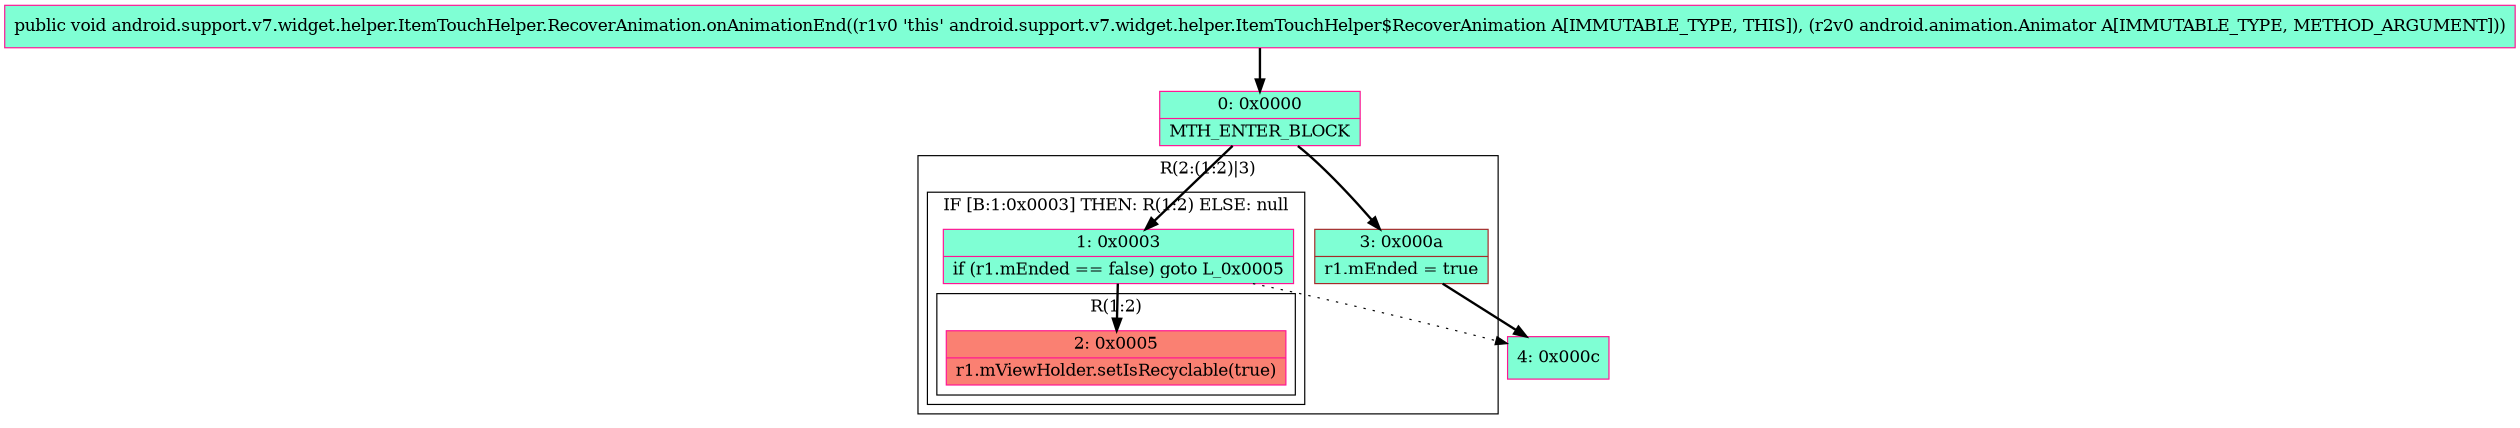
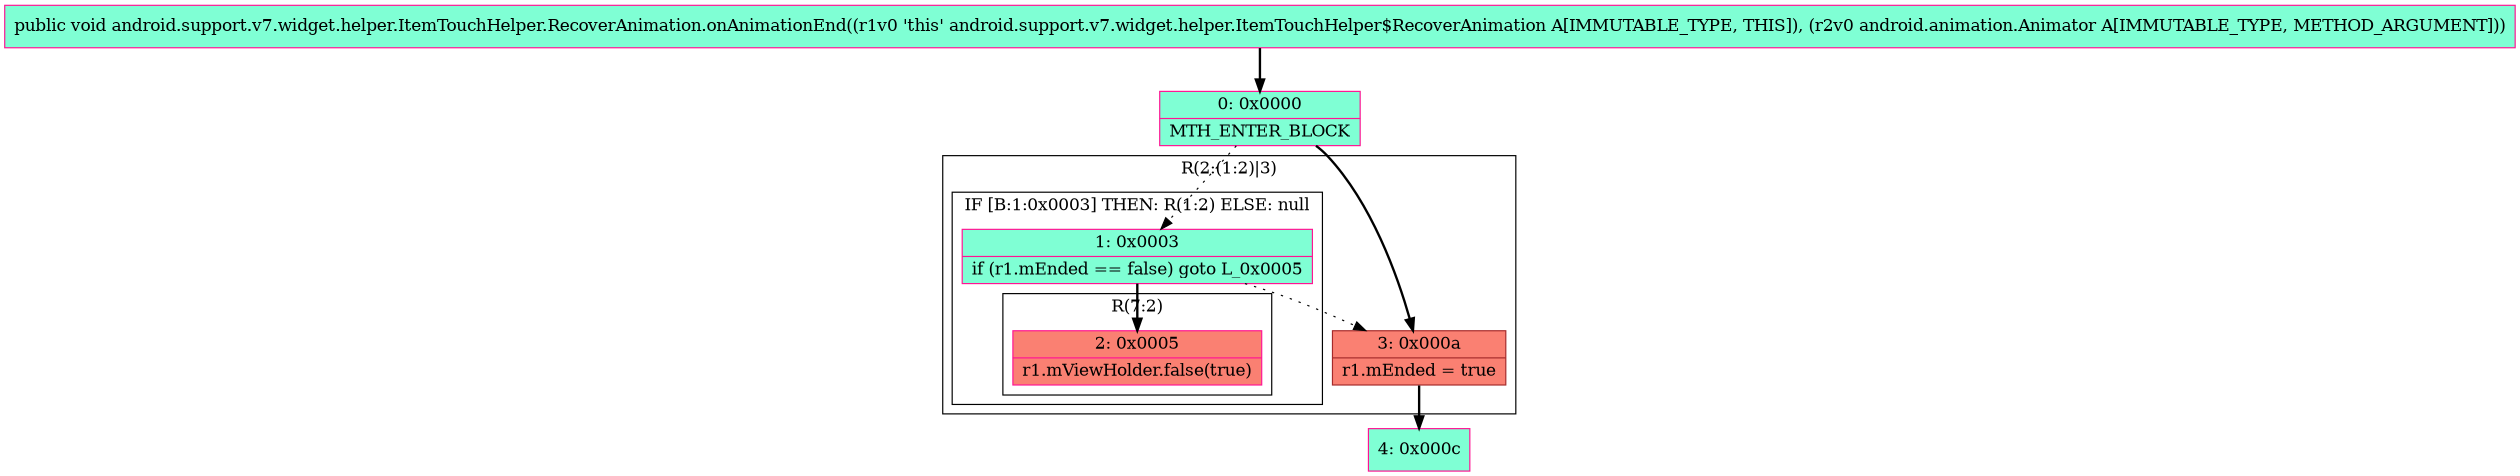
(1193, 183) -> (1203, 183)
(1401, 256) -> (1419, 358)
(1116, 307) -> (1137, 307)
(1375, 311) -> (1301, 303)
(1116, 371) -> (1137, 371)
